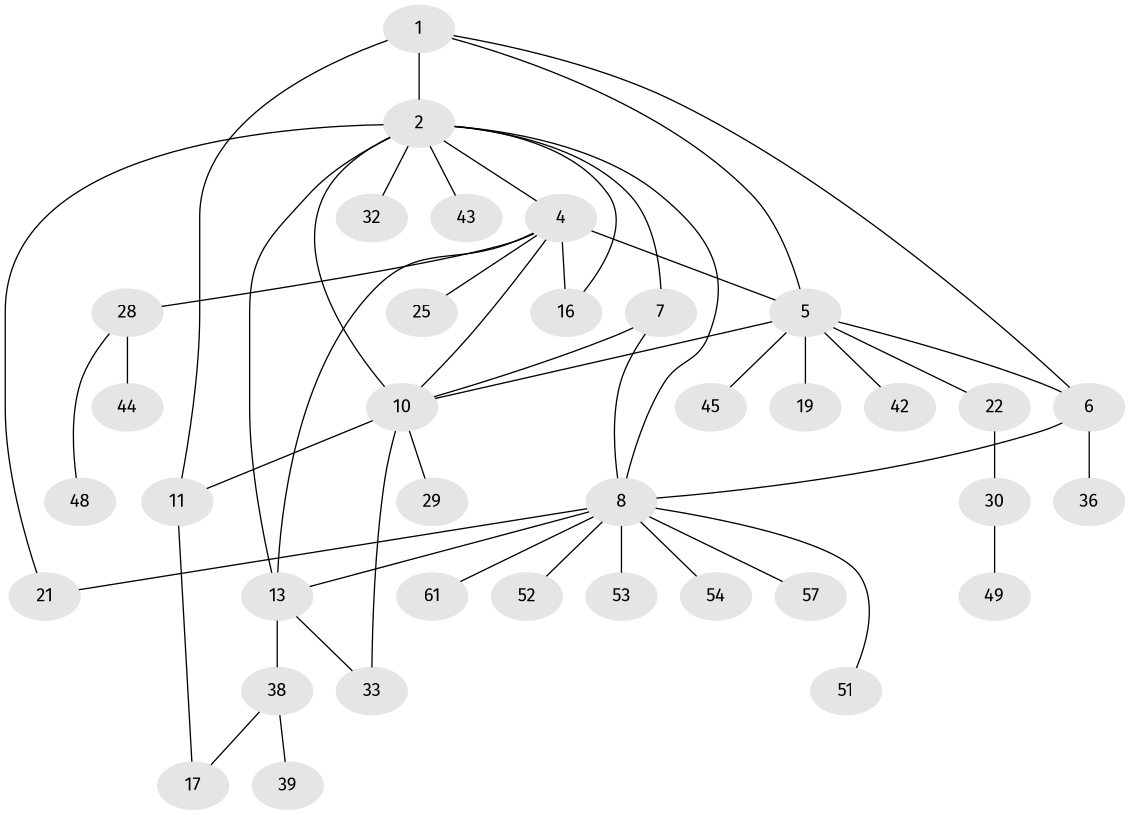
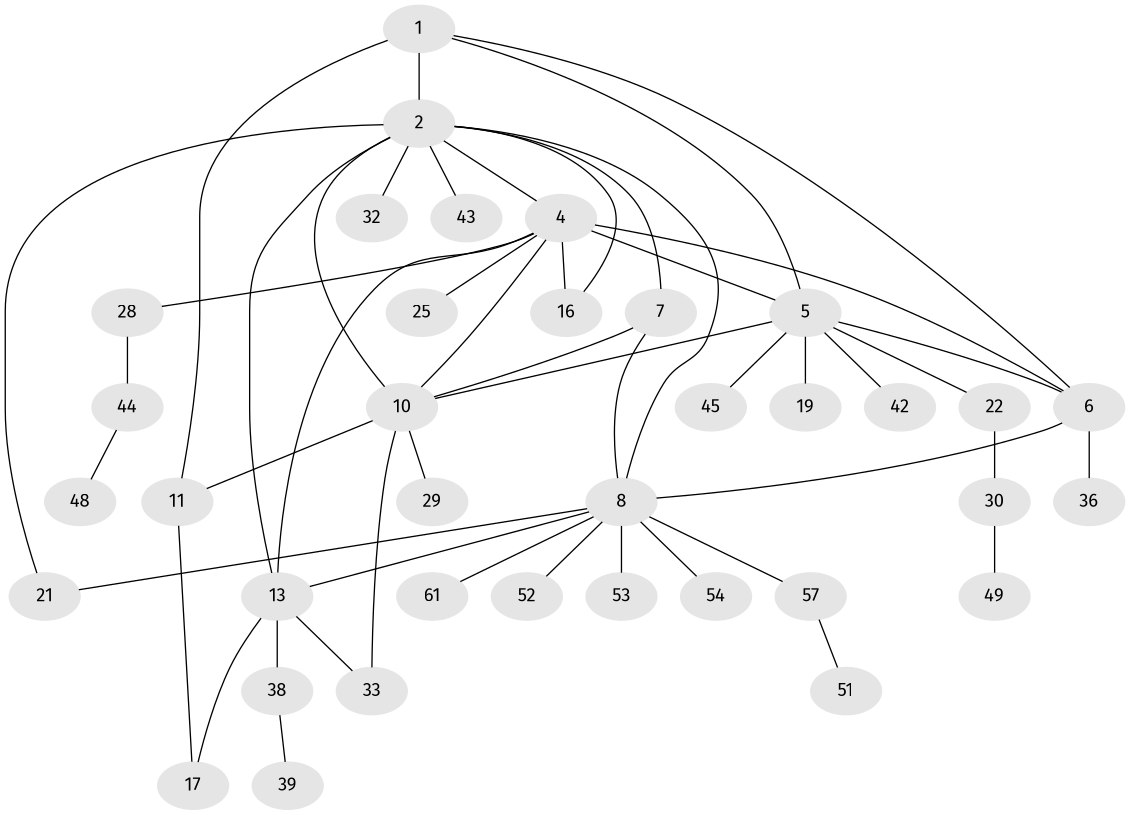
none -> (838, 284)
(76, 402) -> (104, 455)
(808, 544) -> (828, 644)
(235, 738) -> (222, 687)
